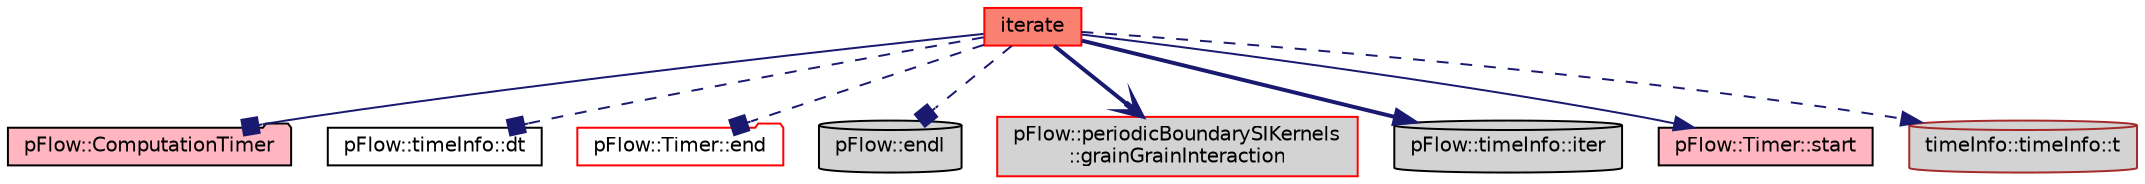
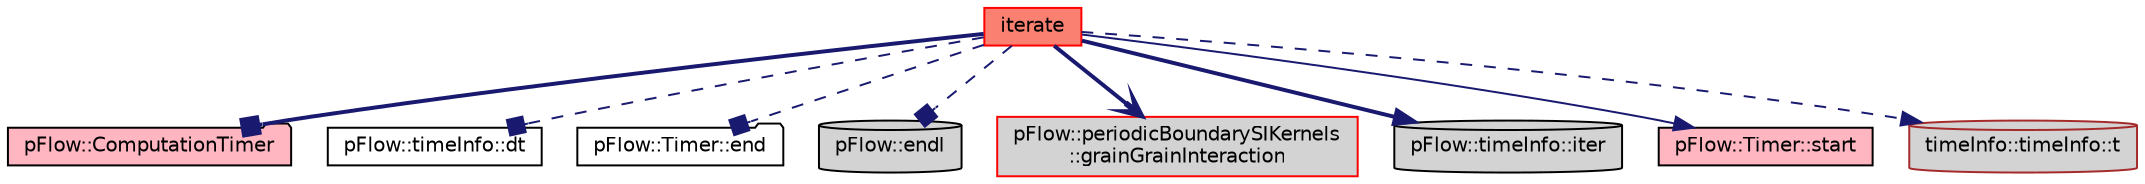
(623, 75) -> (623, 75)
(680, 147) -> (680, 147)
